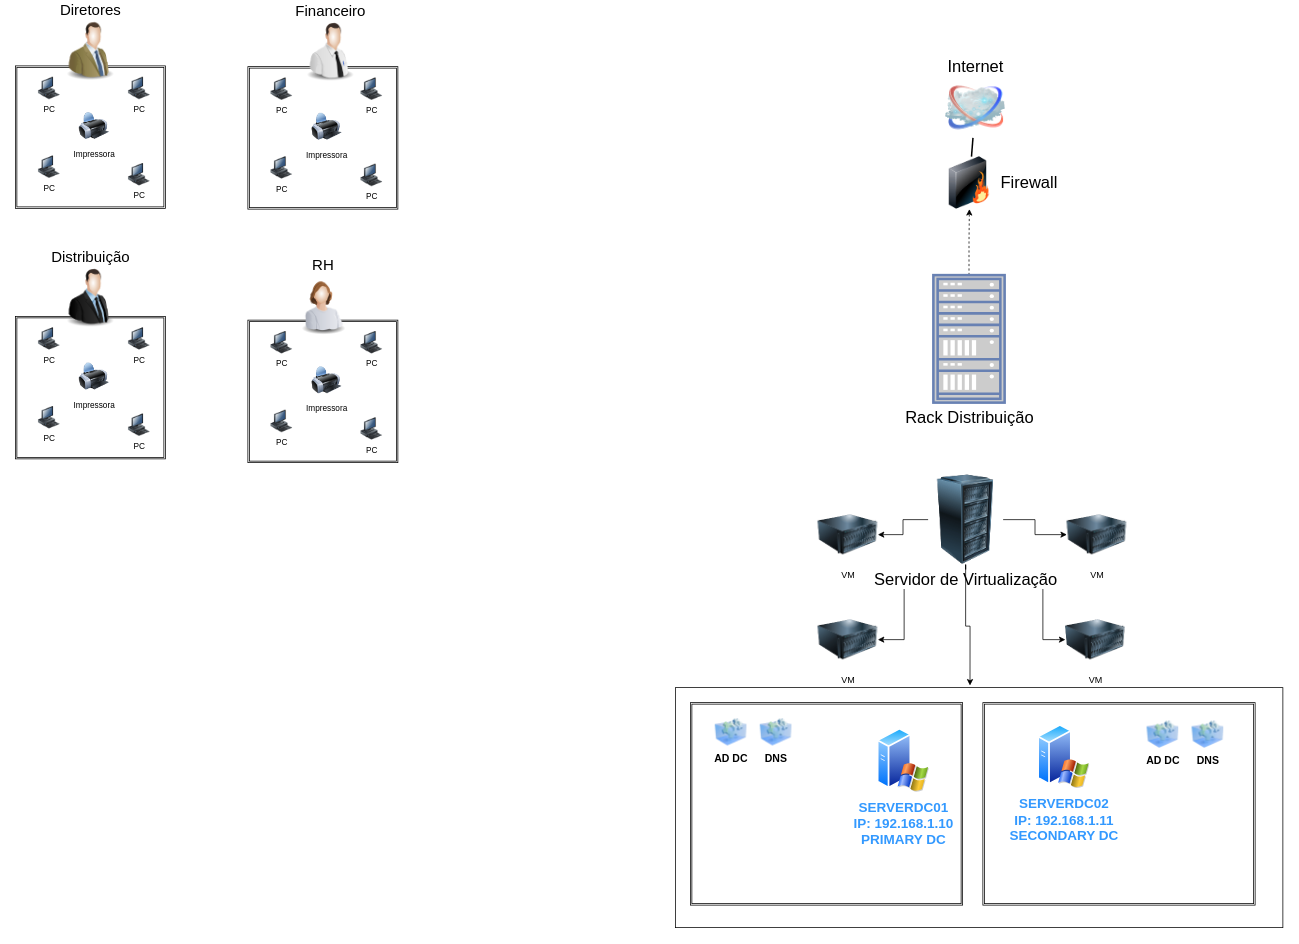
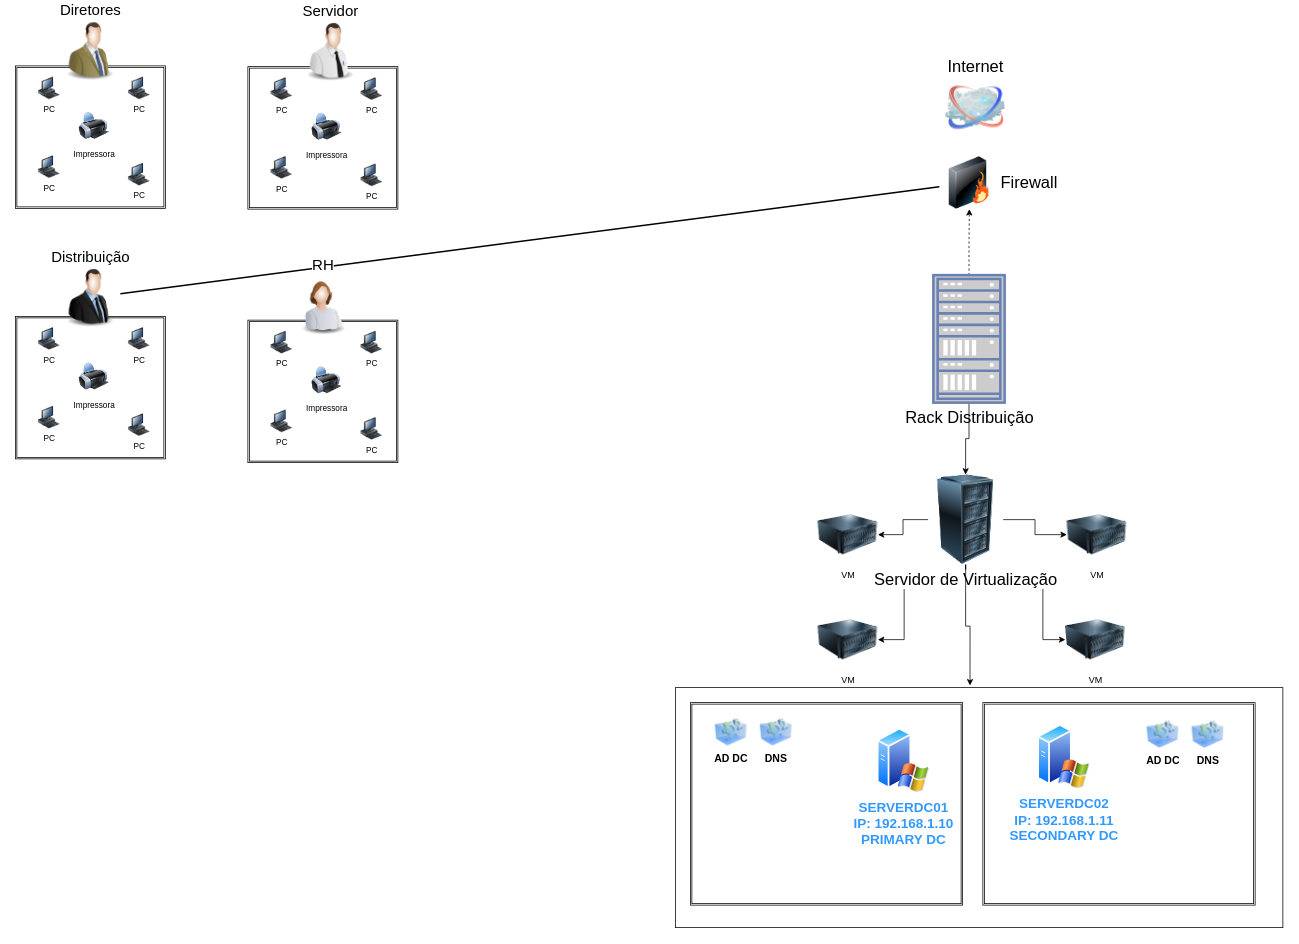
(331, 10) -> (331, 10)
(972, 147) -> (636, 226)
none -> (966, 451)
